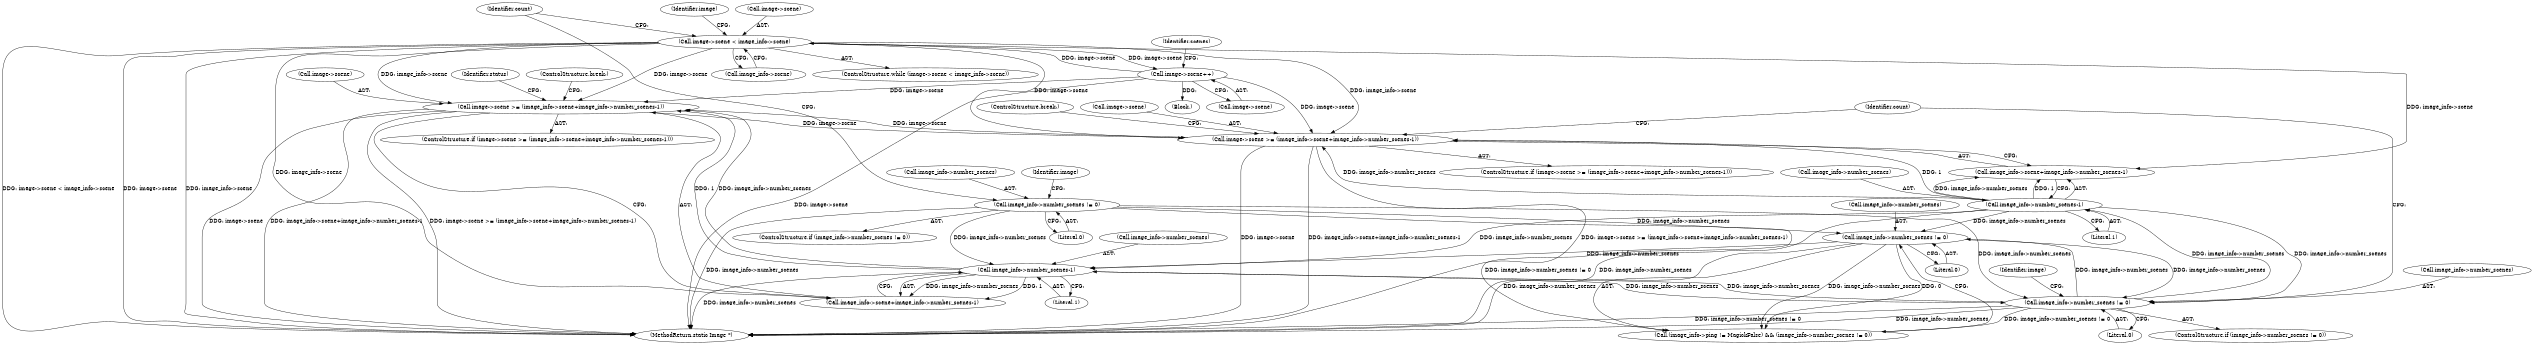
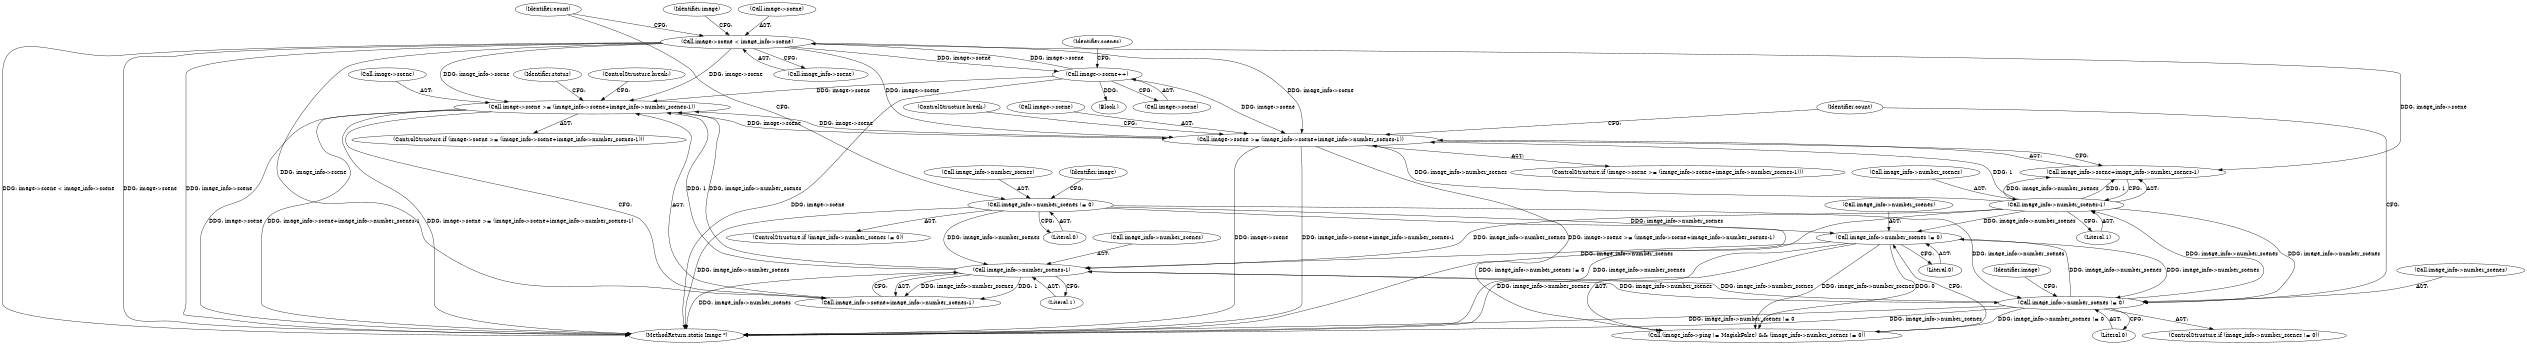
(761, 58) -> (765, 58)
(926, 75) -> none
